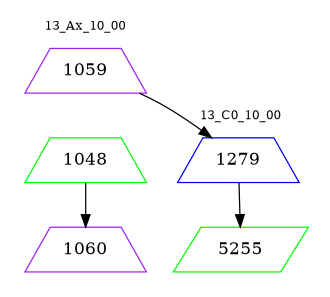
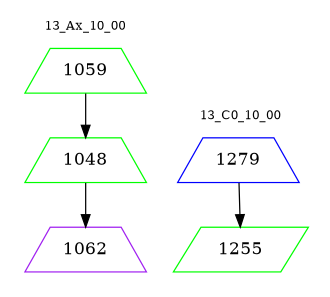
(86, 71) -> (86, 71)
(174, 112) -> (86, 109)
(86, 250) -> (86, 250)
(241, 250) -> (241, 250)
